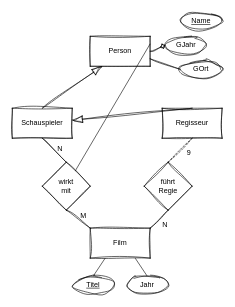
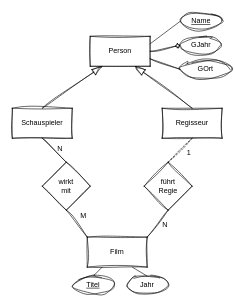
(186, 45) -> (201, 45)
(201, 69) -> (206, 69)
(112, 109) -> (165, 33)
(126, 115) -> (166, 89)
(189, 153) -> (189, 153)
(120, 243) -> (117, 252)
